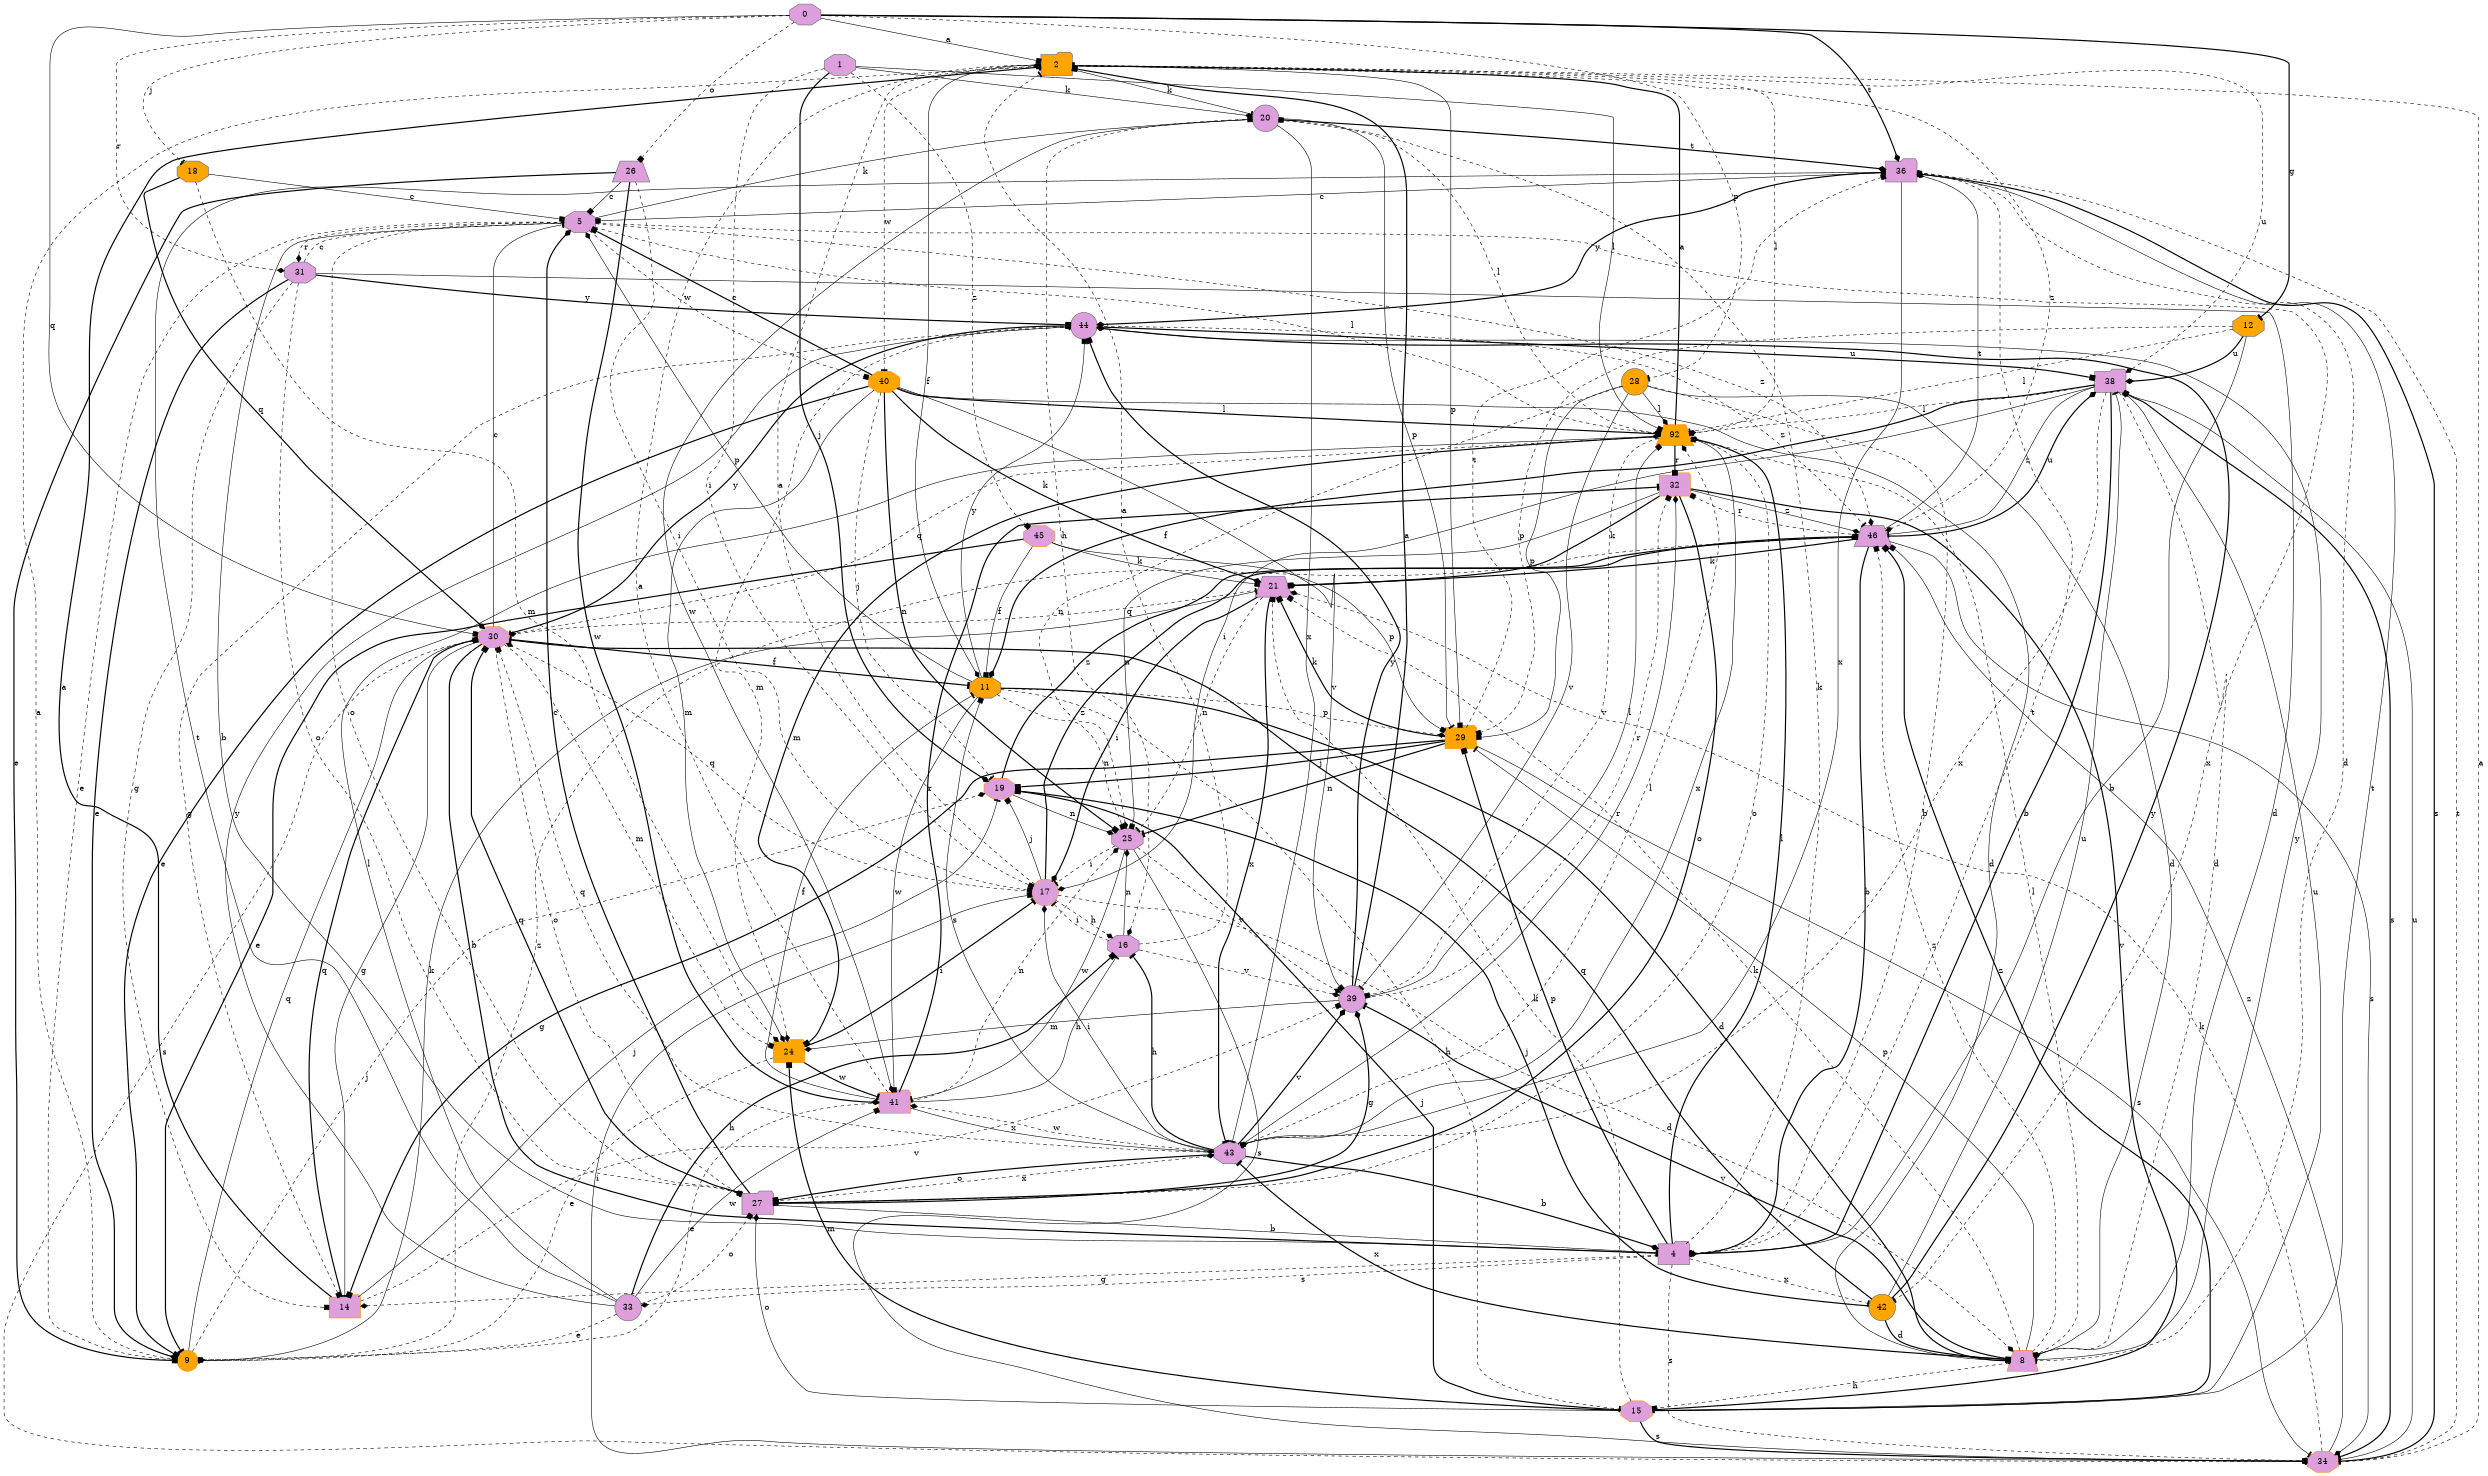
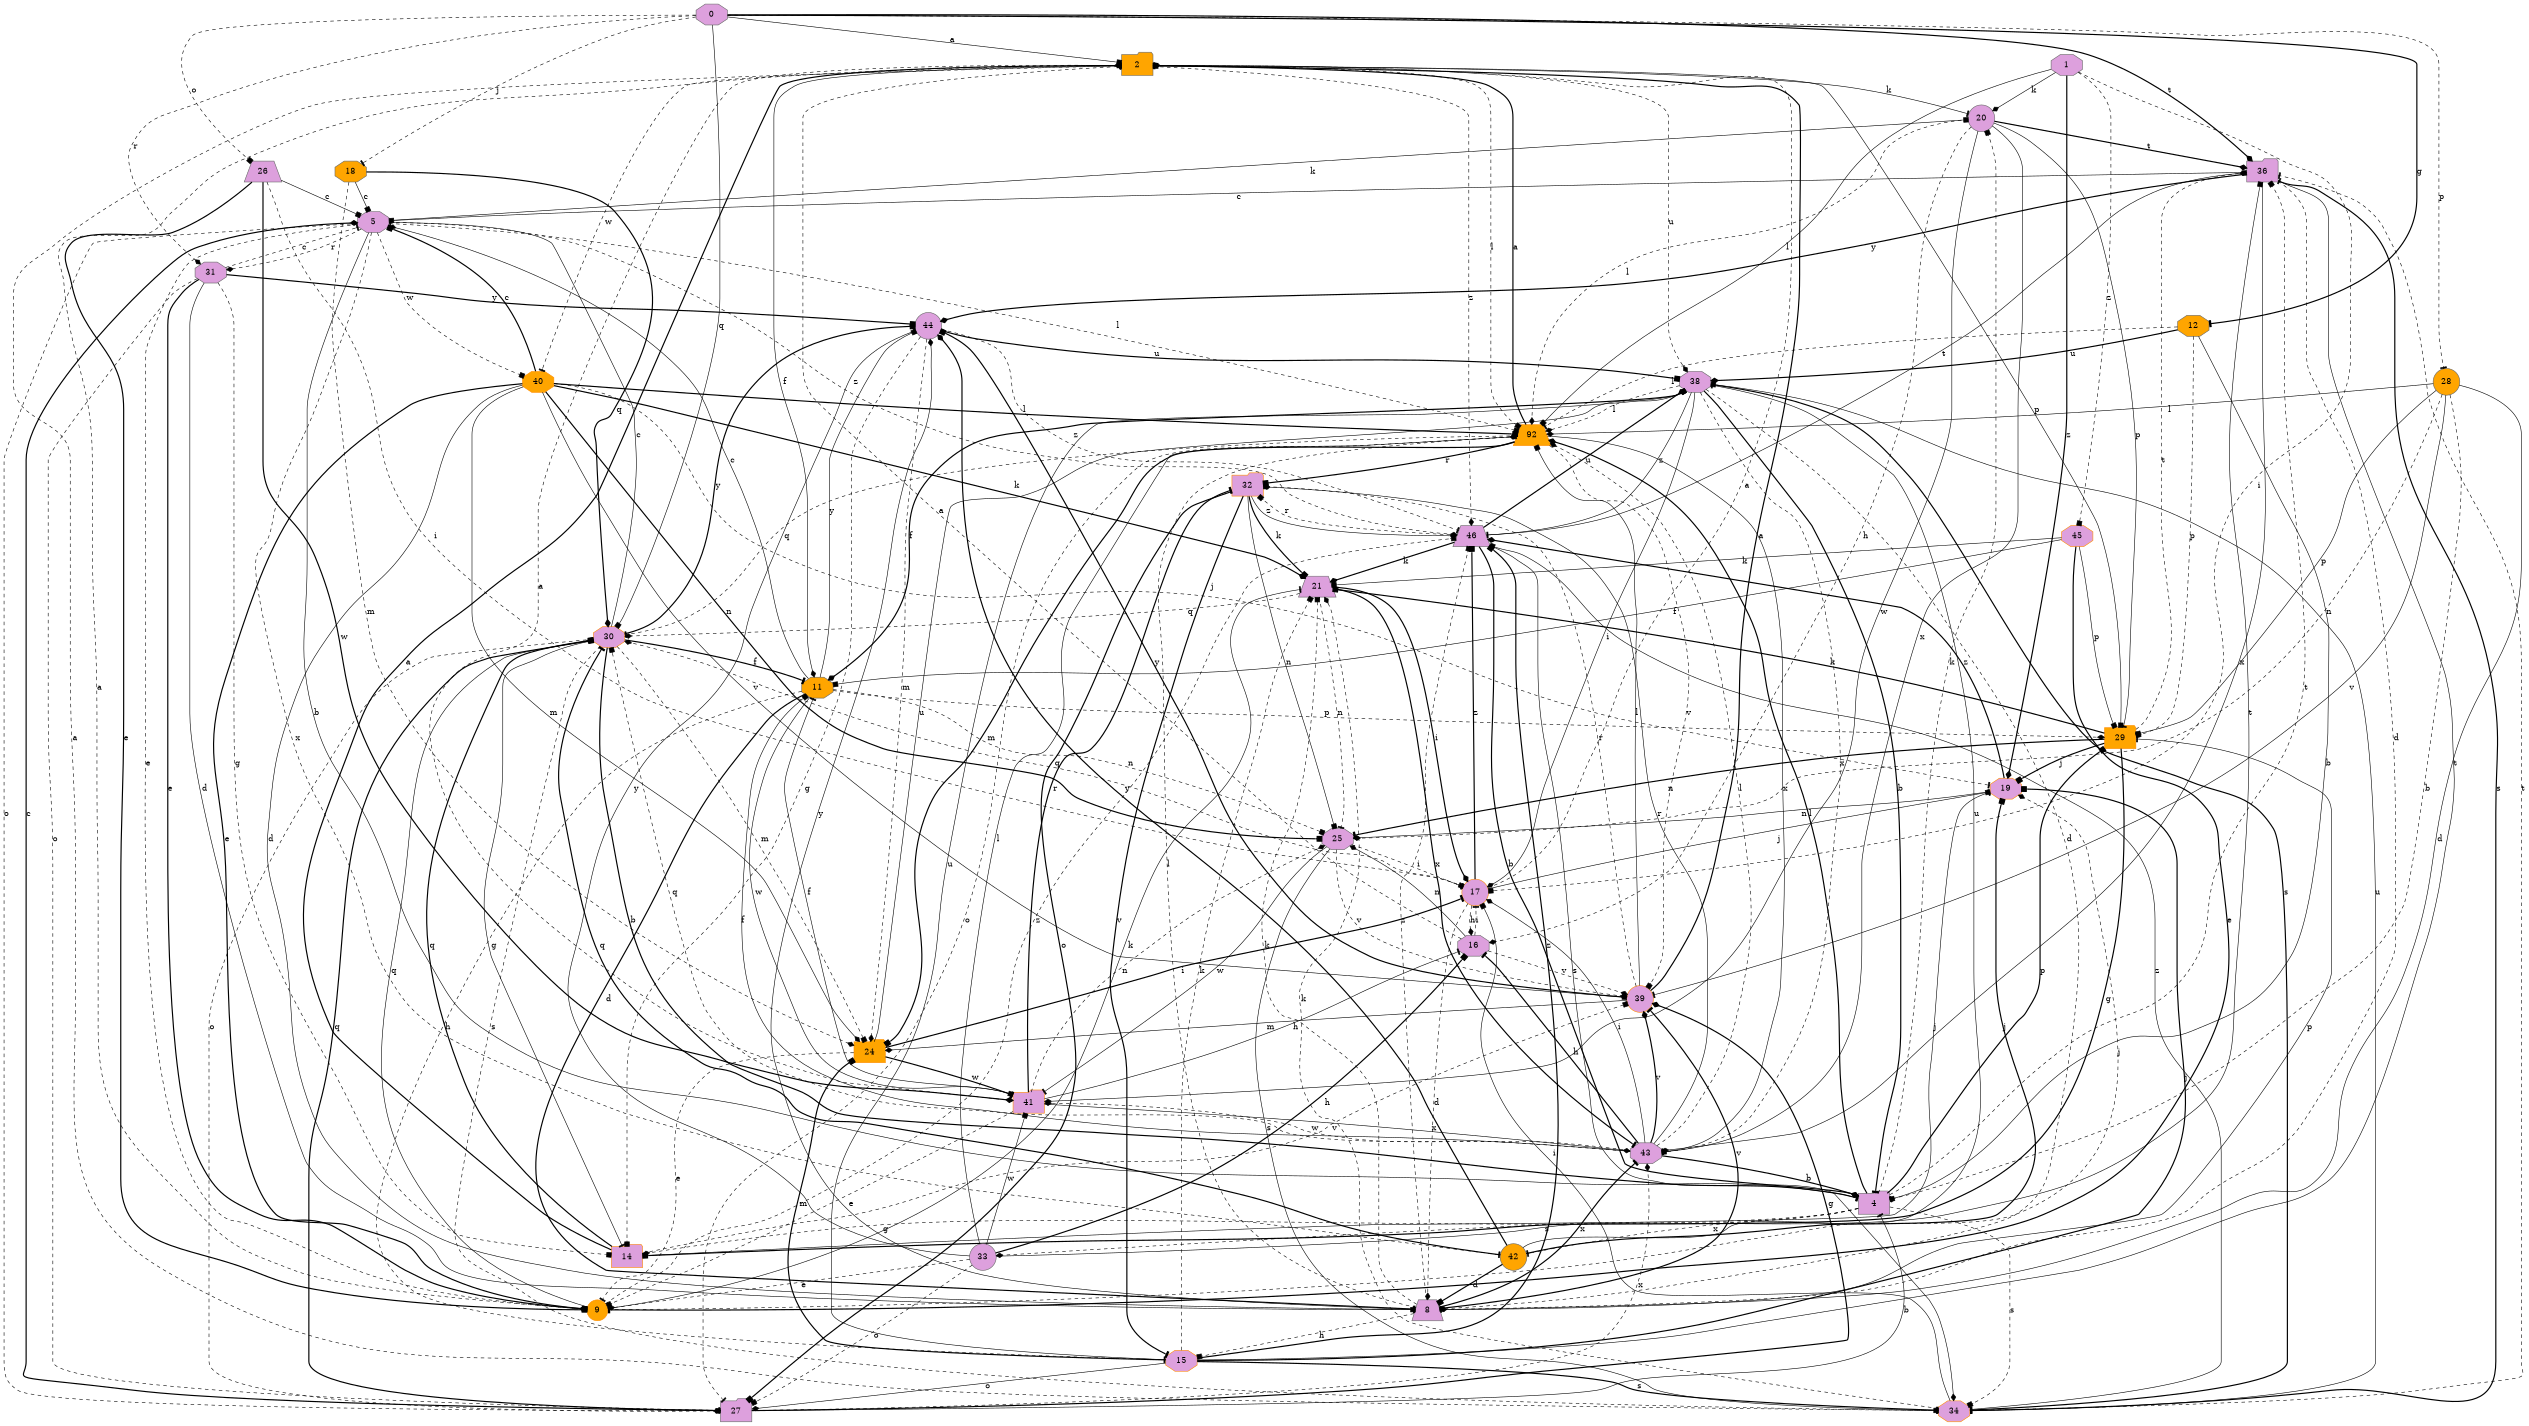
(2110, 382) -> (1695, 382)
(820, 435) -> (2069, 435)
(737, 460) -> (733, 460)
none -> (1078, 469)
(955, 920) -> (743, 920)
(1959, 998) -> none
(1352, 999) -> (1640, 999)
(996, 1170) -> none
(2023, 1361) -> (1428, 1310)
